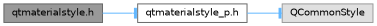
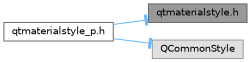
(117, 13) -> (128, 22)
